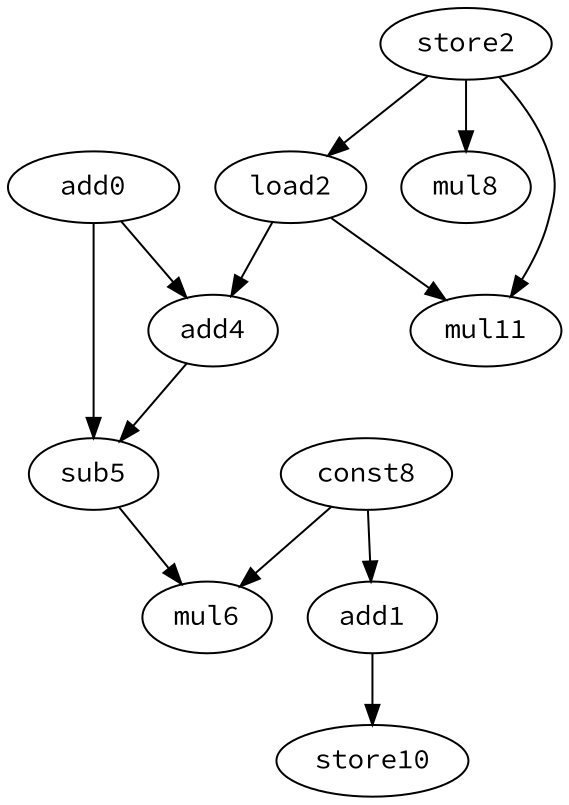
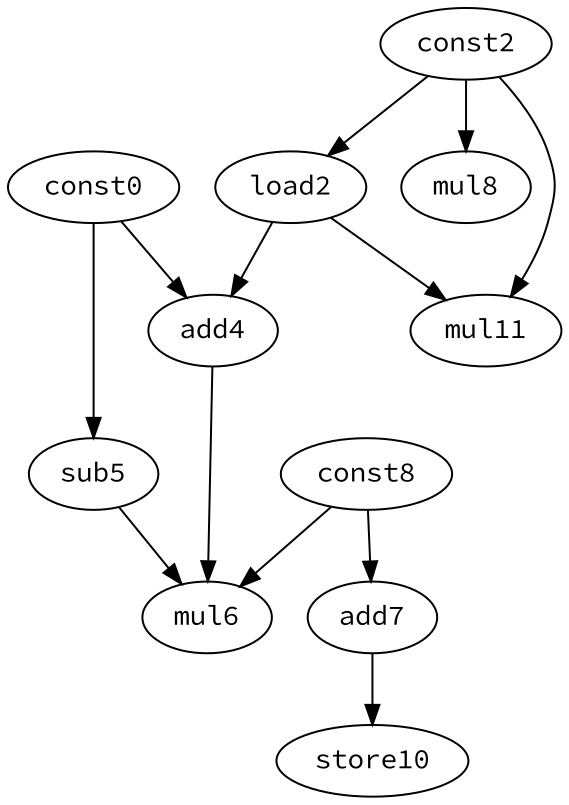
(466, 44) -> (466, 44)
(94, 187) -> (94, 187)
(160, 395) -> (210, 464)
(372, 617) -> (372, 617)
